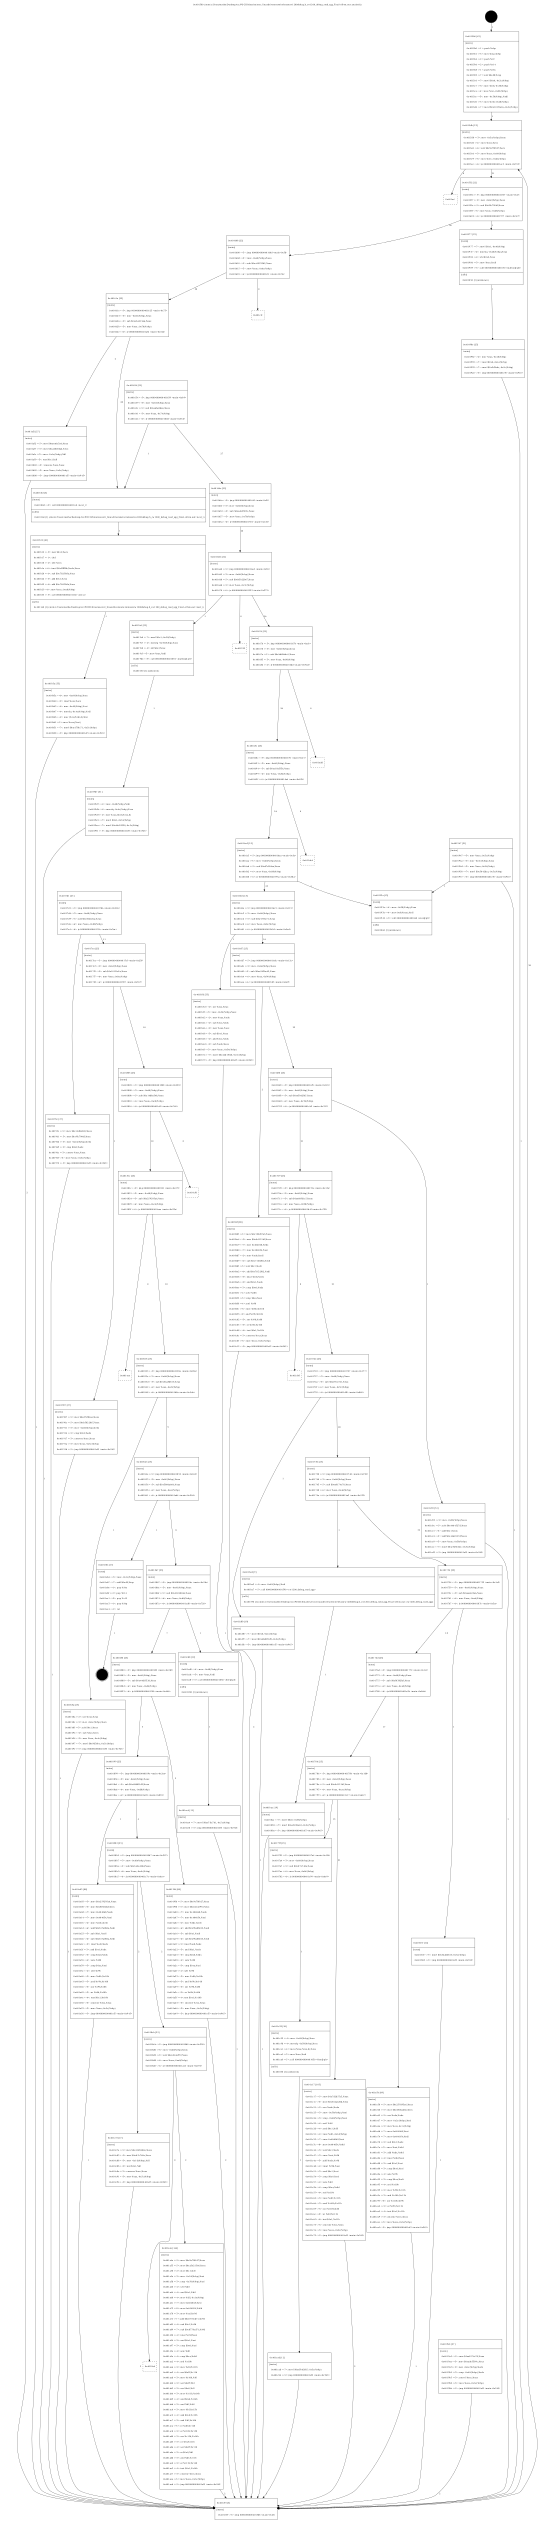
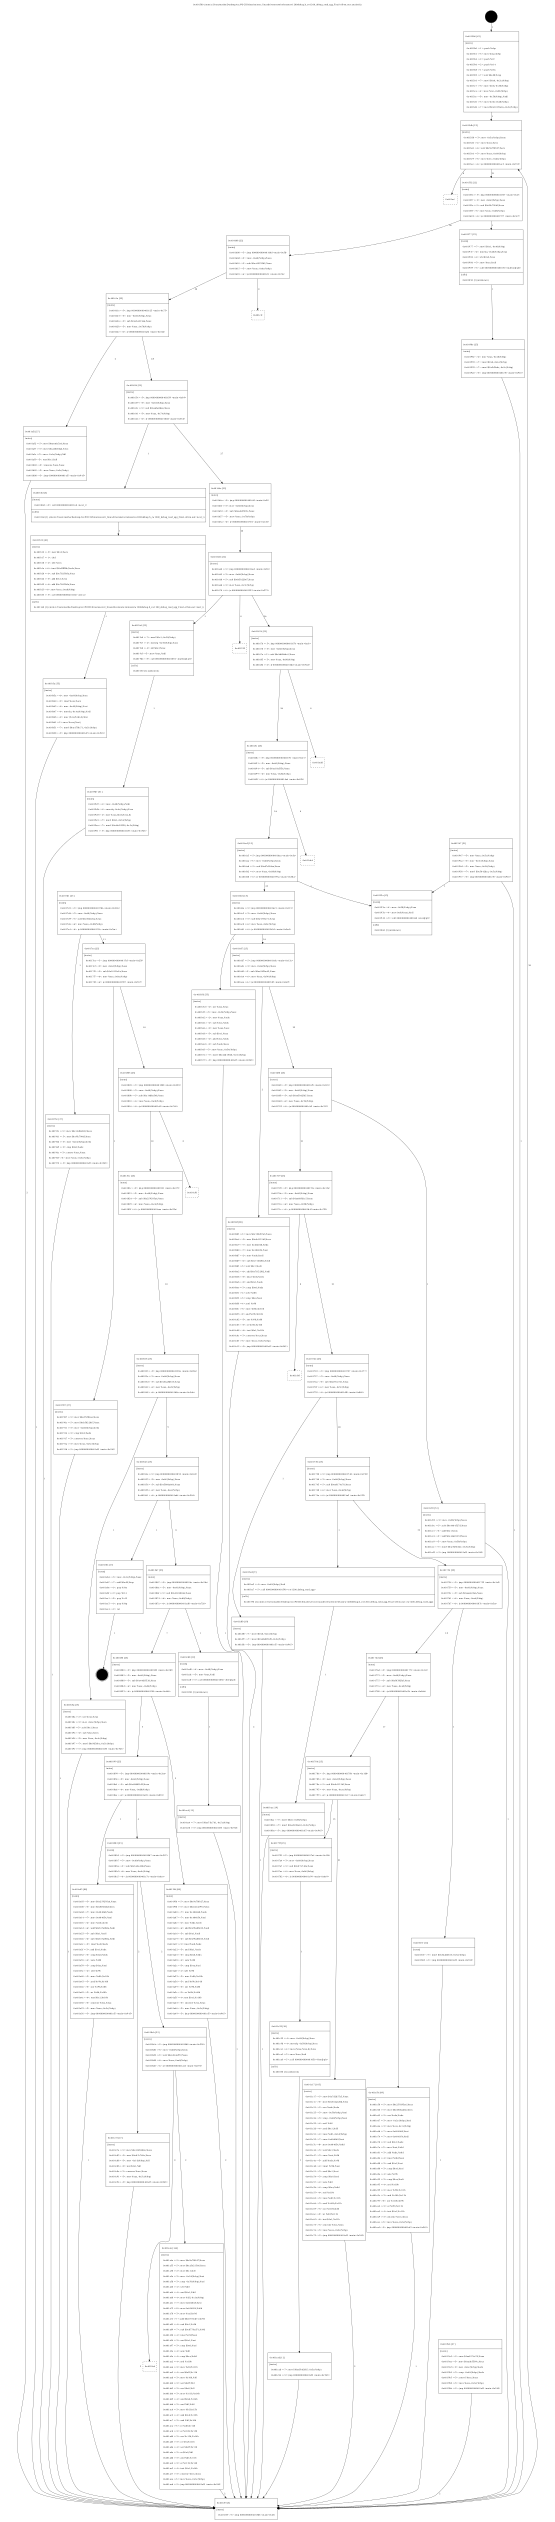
(117, 411) -> (147, 358)
(125, 1376) -> none
